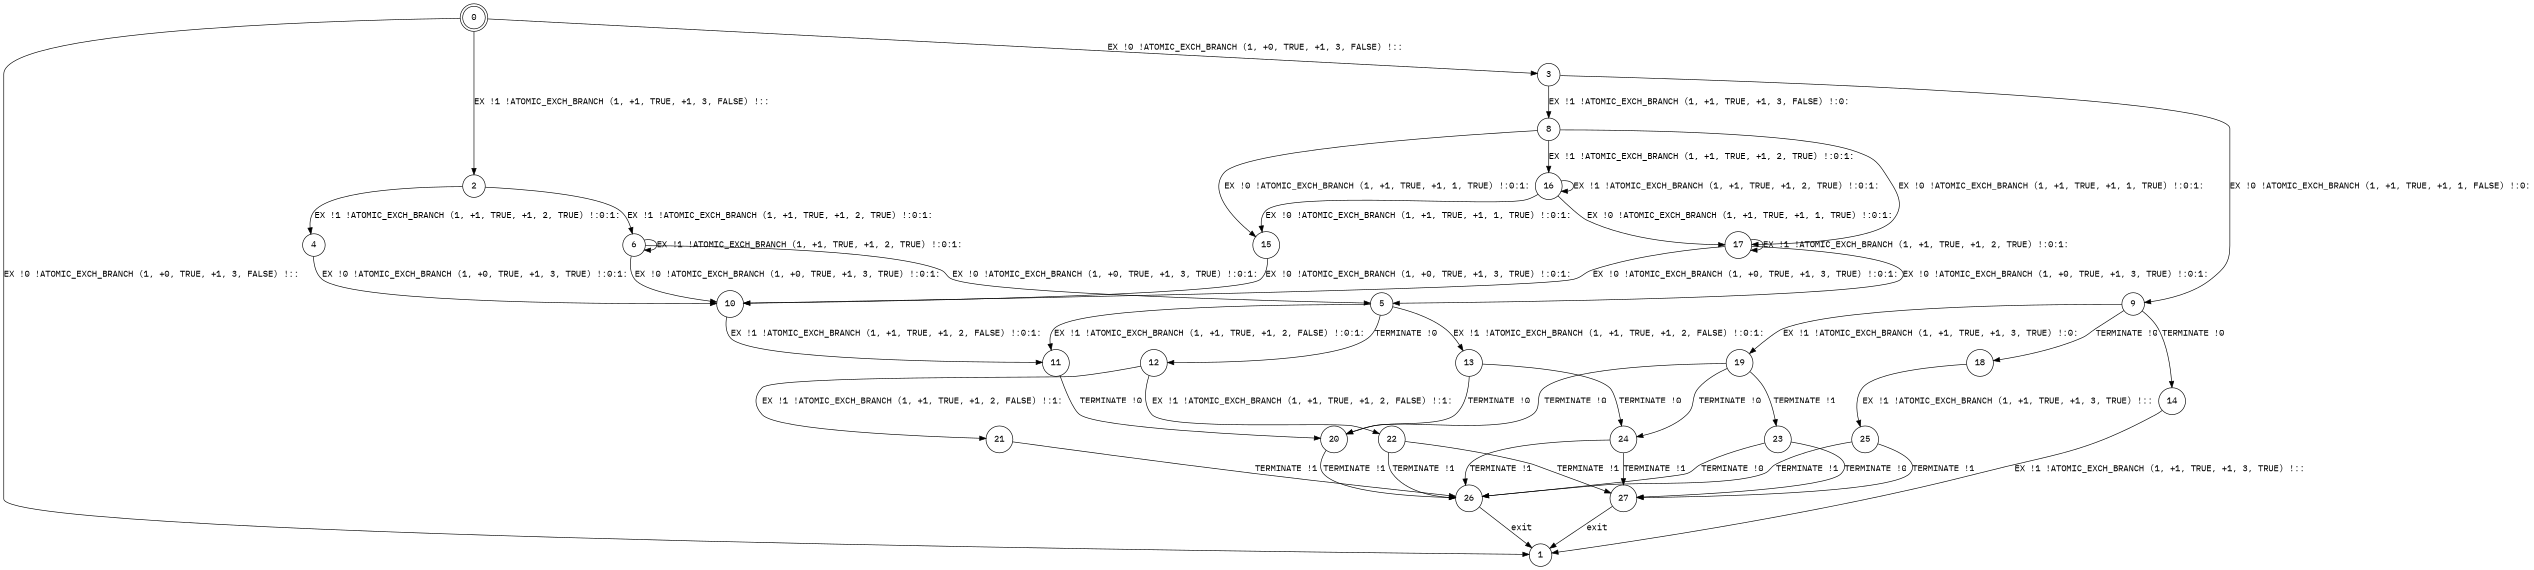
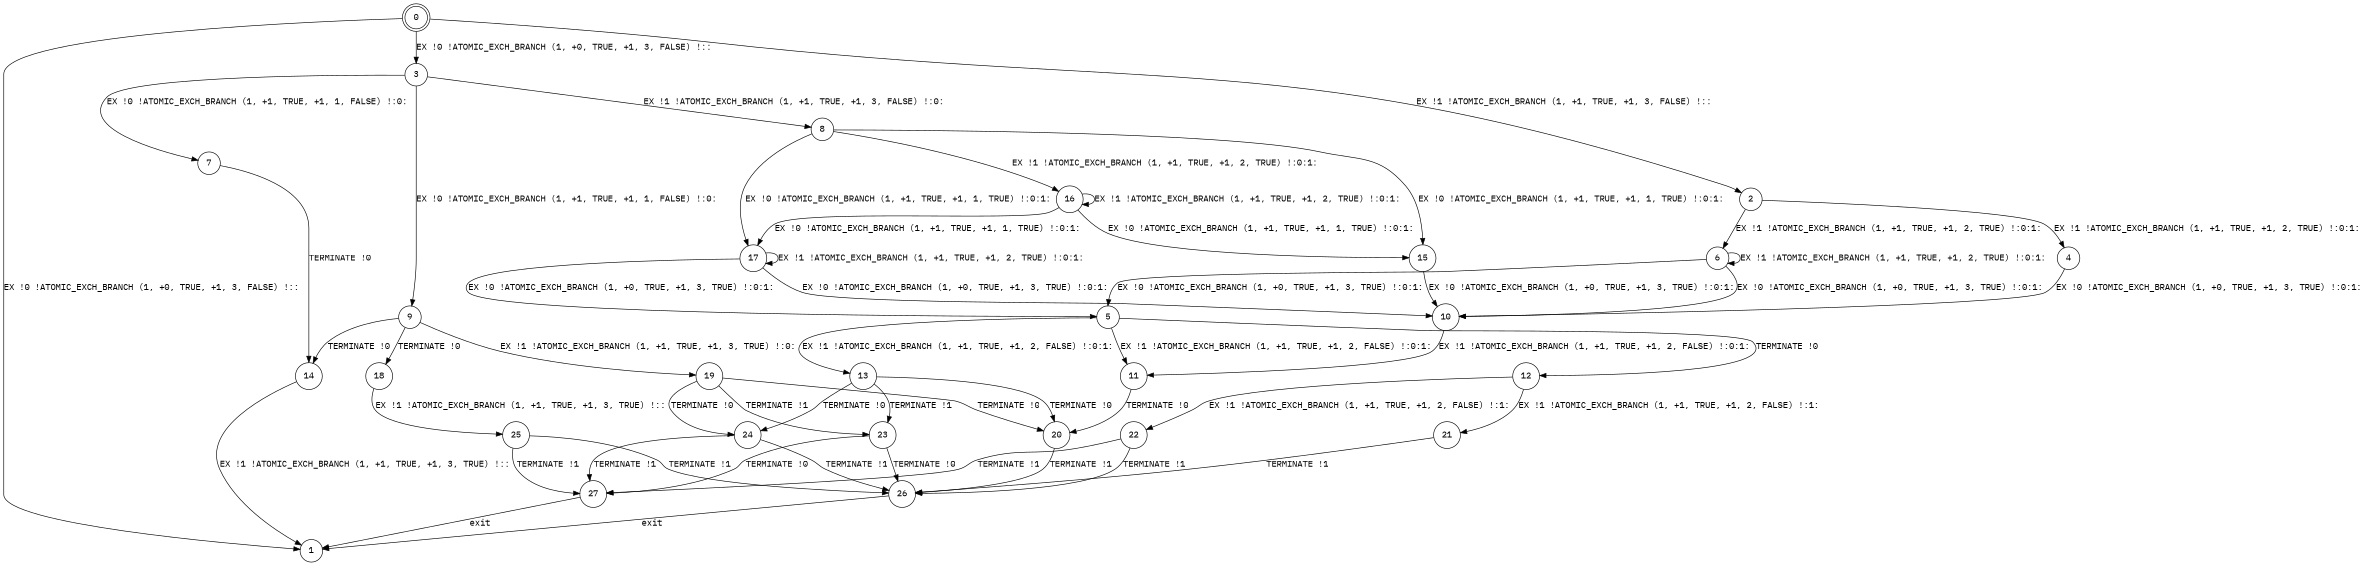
none -> (209, 163)
none -> (887, 398)
